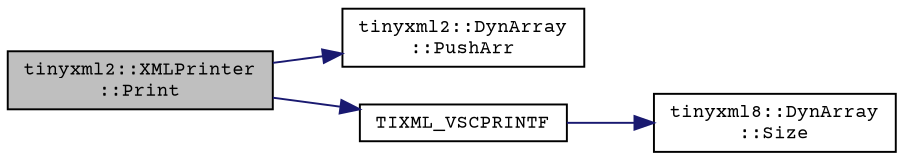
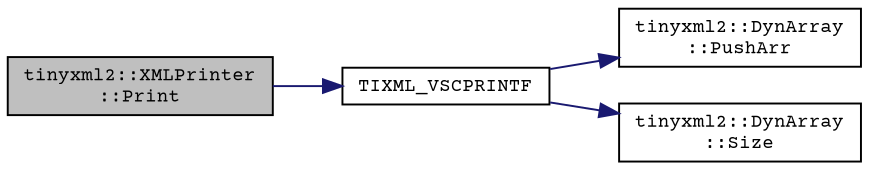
(298, 60) -> (575, 65)
(775, 123) -> (740, 133)
